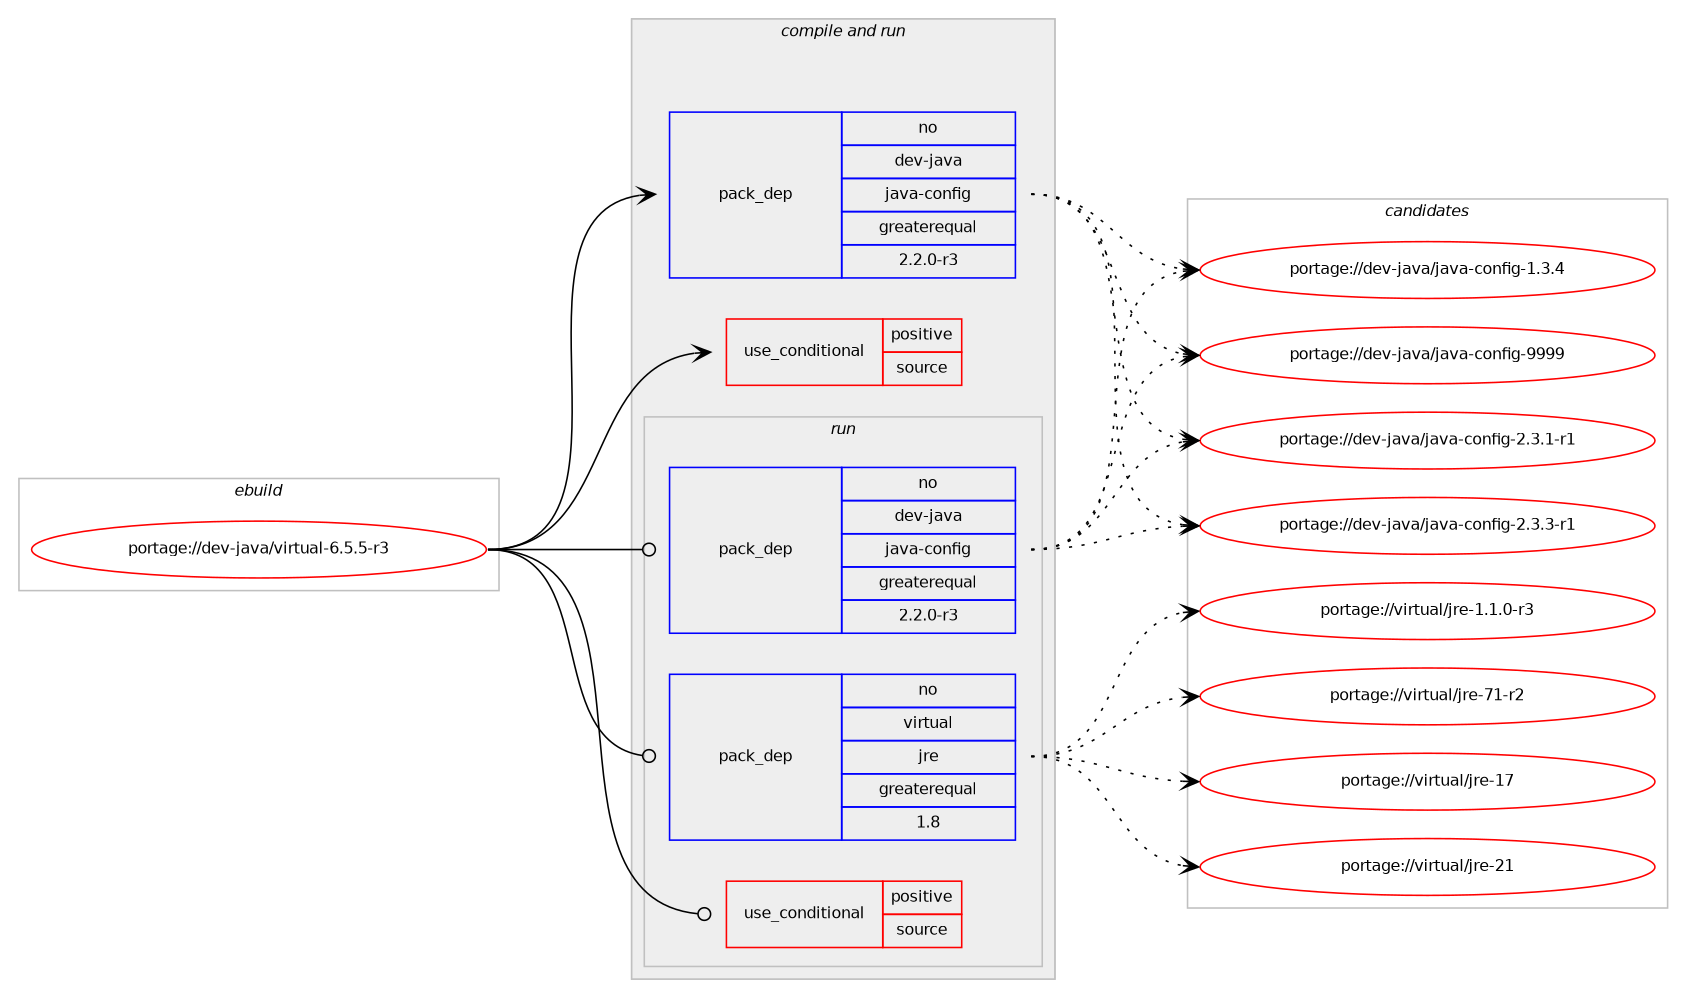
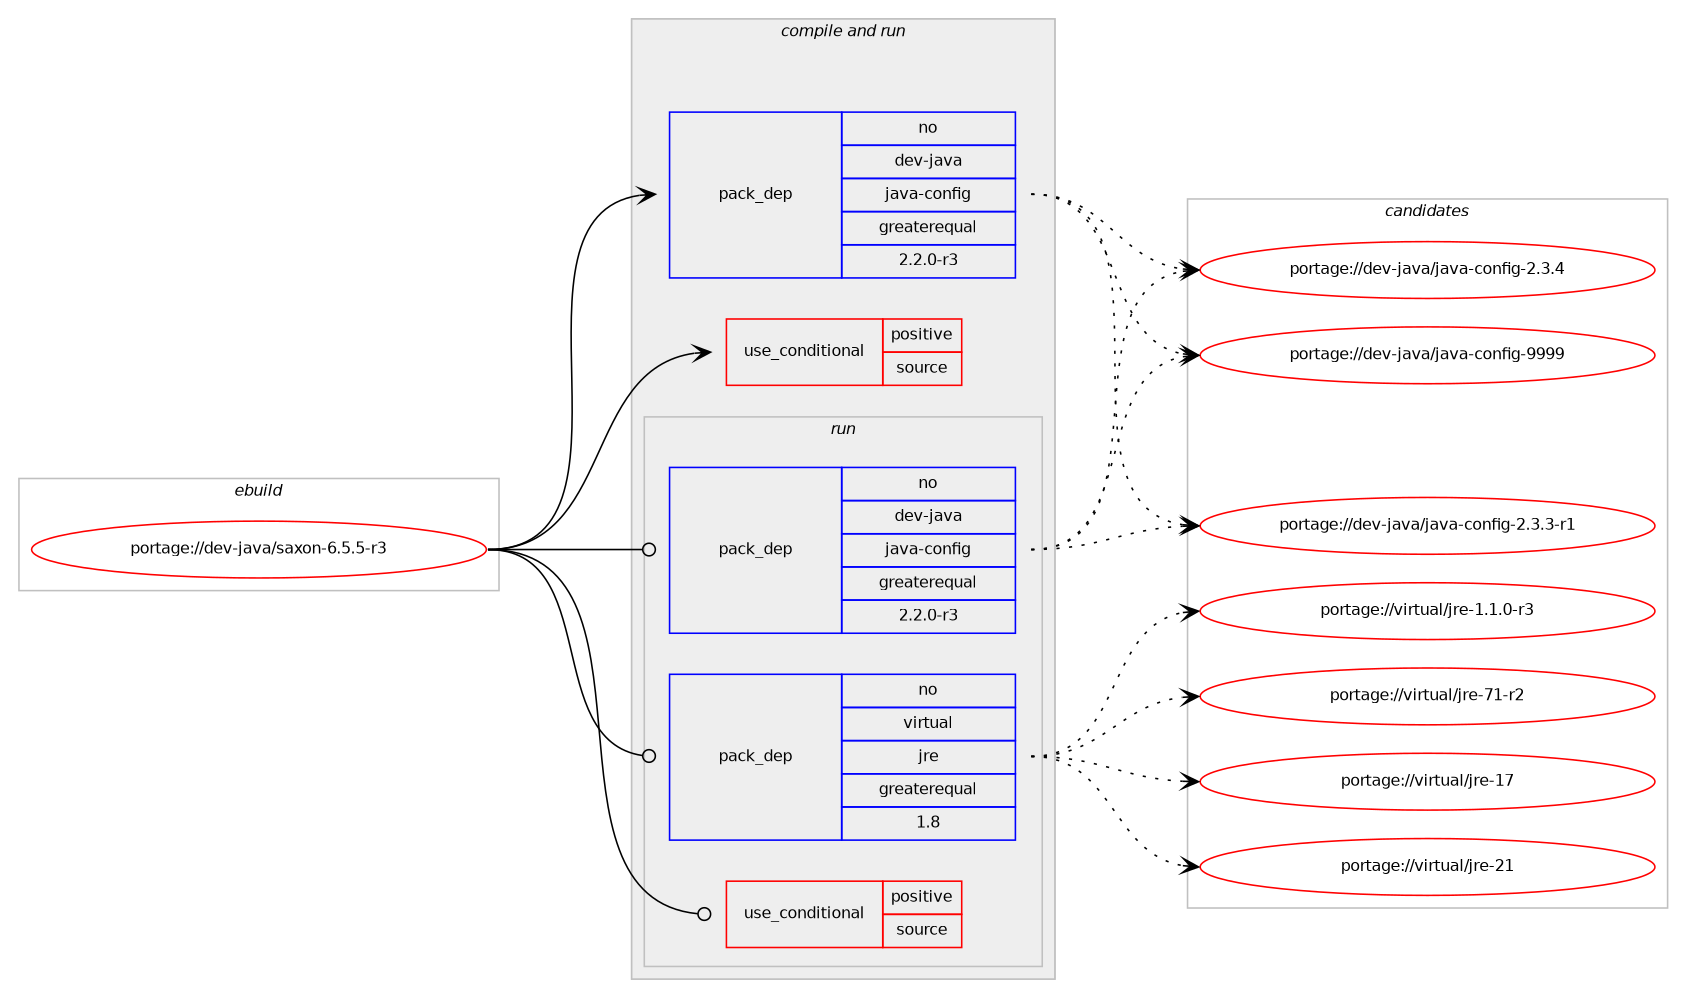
(1428, 270) -> (1428, 270)
(1428, 441) -> none
(259, 550) -> (259, 550)
